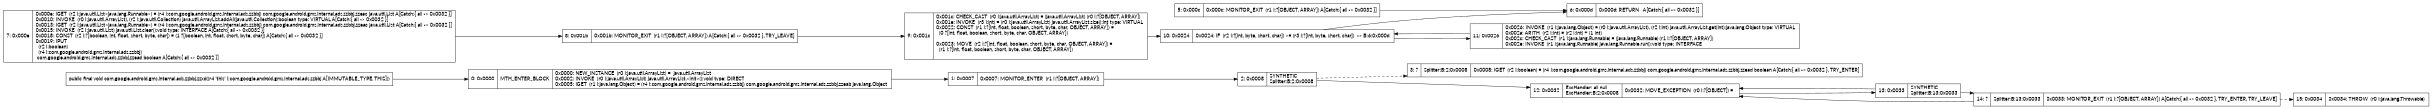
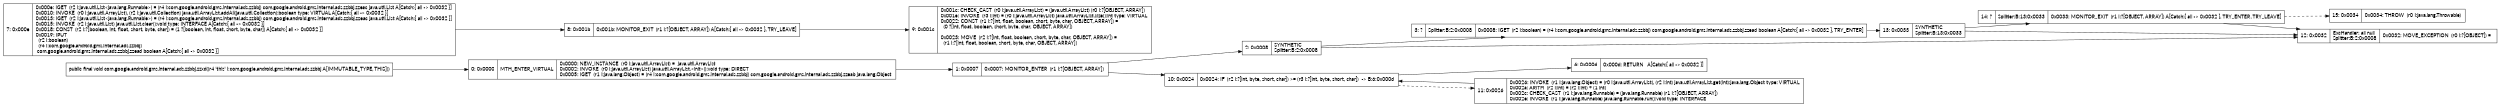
(1277, 10) -> none
(1152, 36) -> (1135, 74)
(1430, 39) -> (1435, 87)
(1360, 77) -> (1411, 42)
(525, 79) -> (527, 69)
(1592, 93) -> (2355, 39)
(1805, 93) -> (1872, 31)
